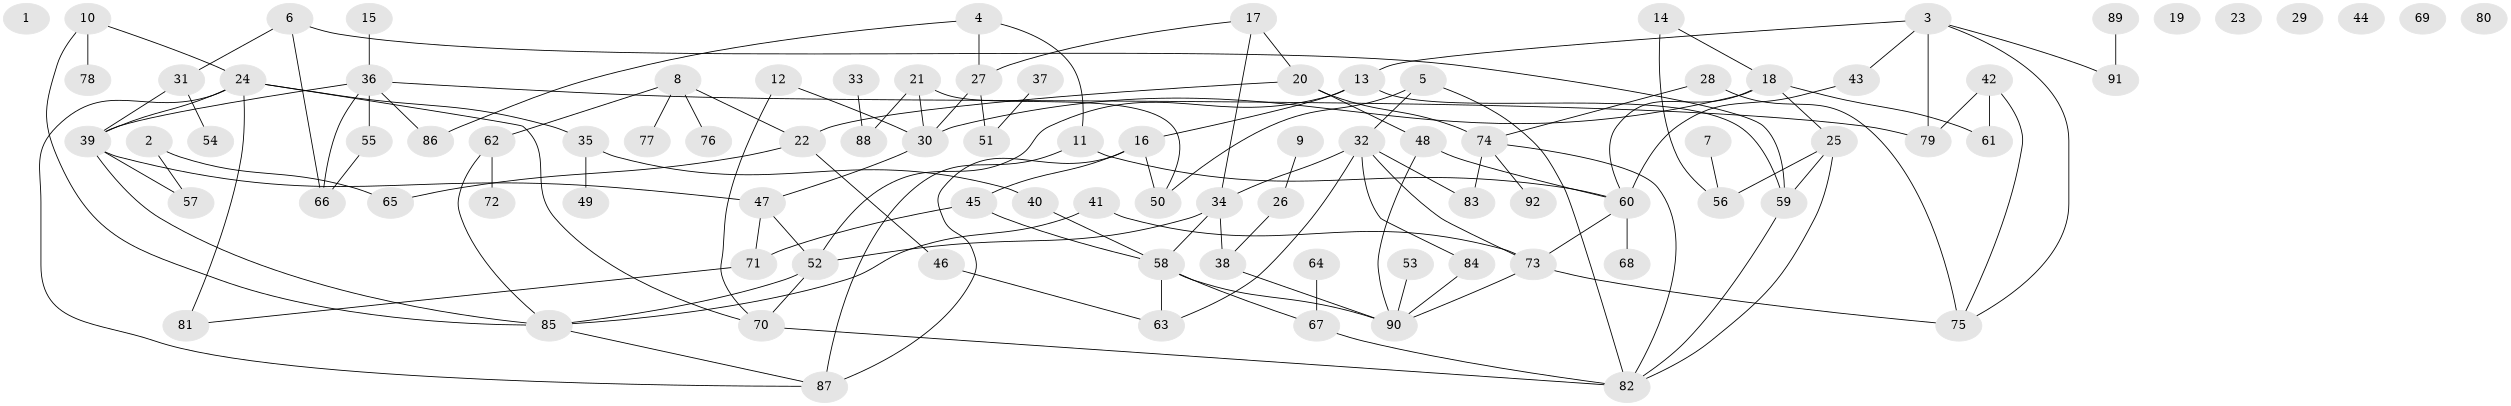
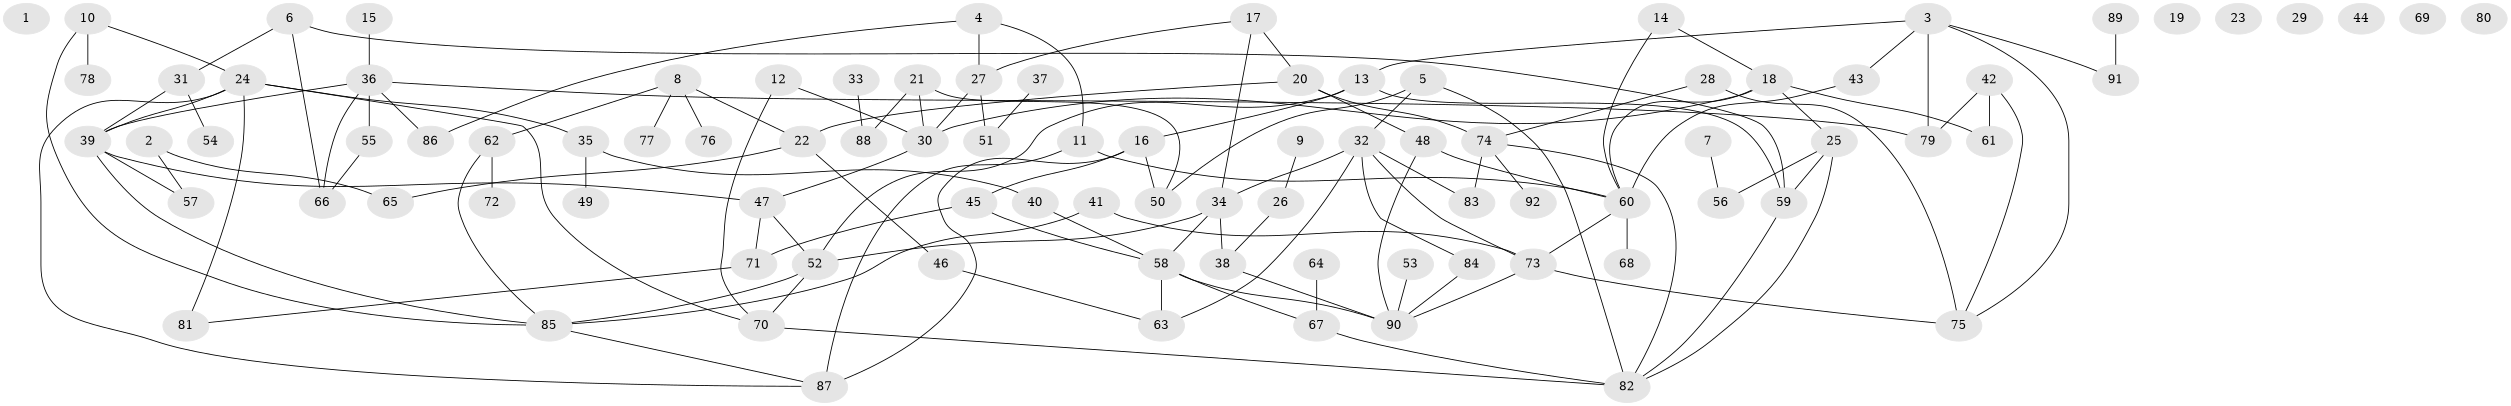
(1665, 119) -> (1616, 96)
